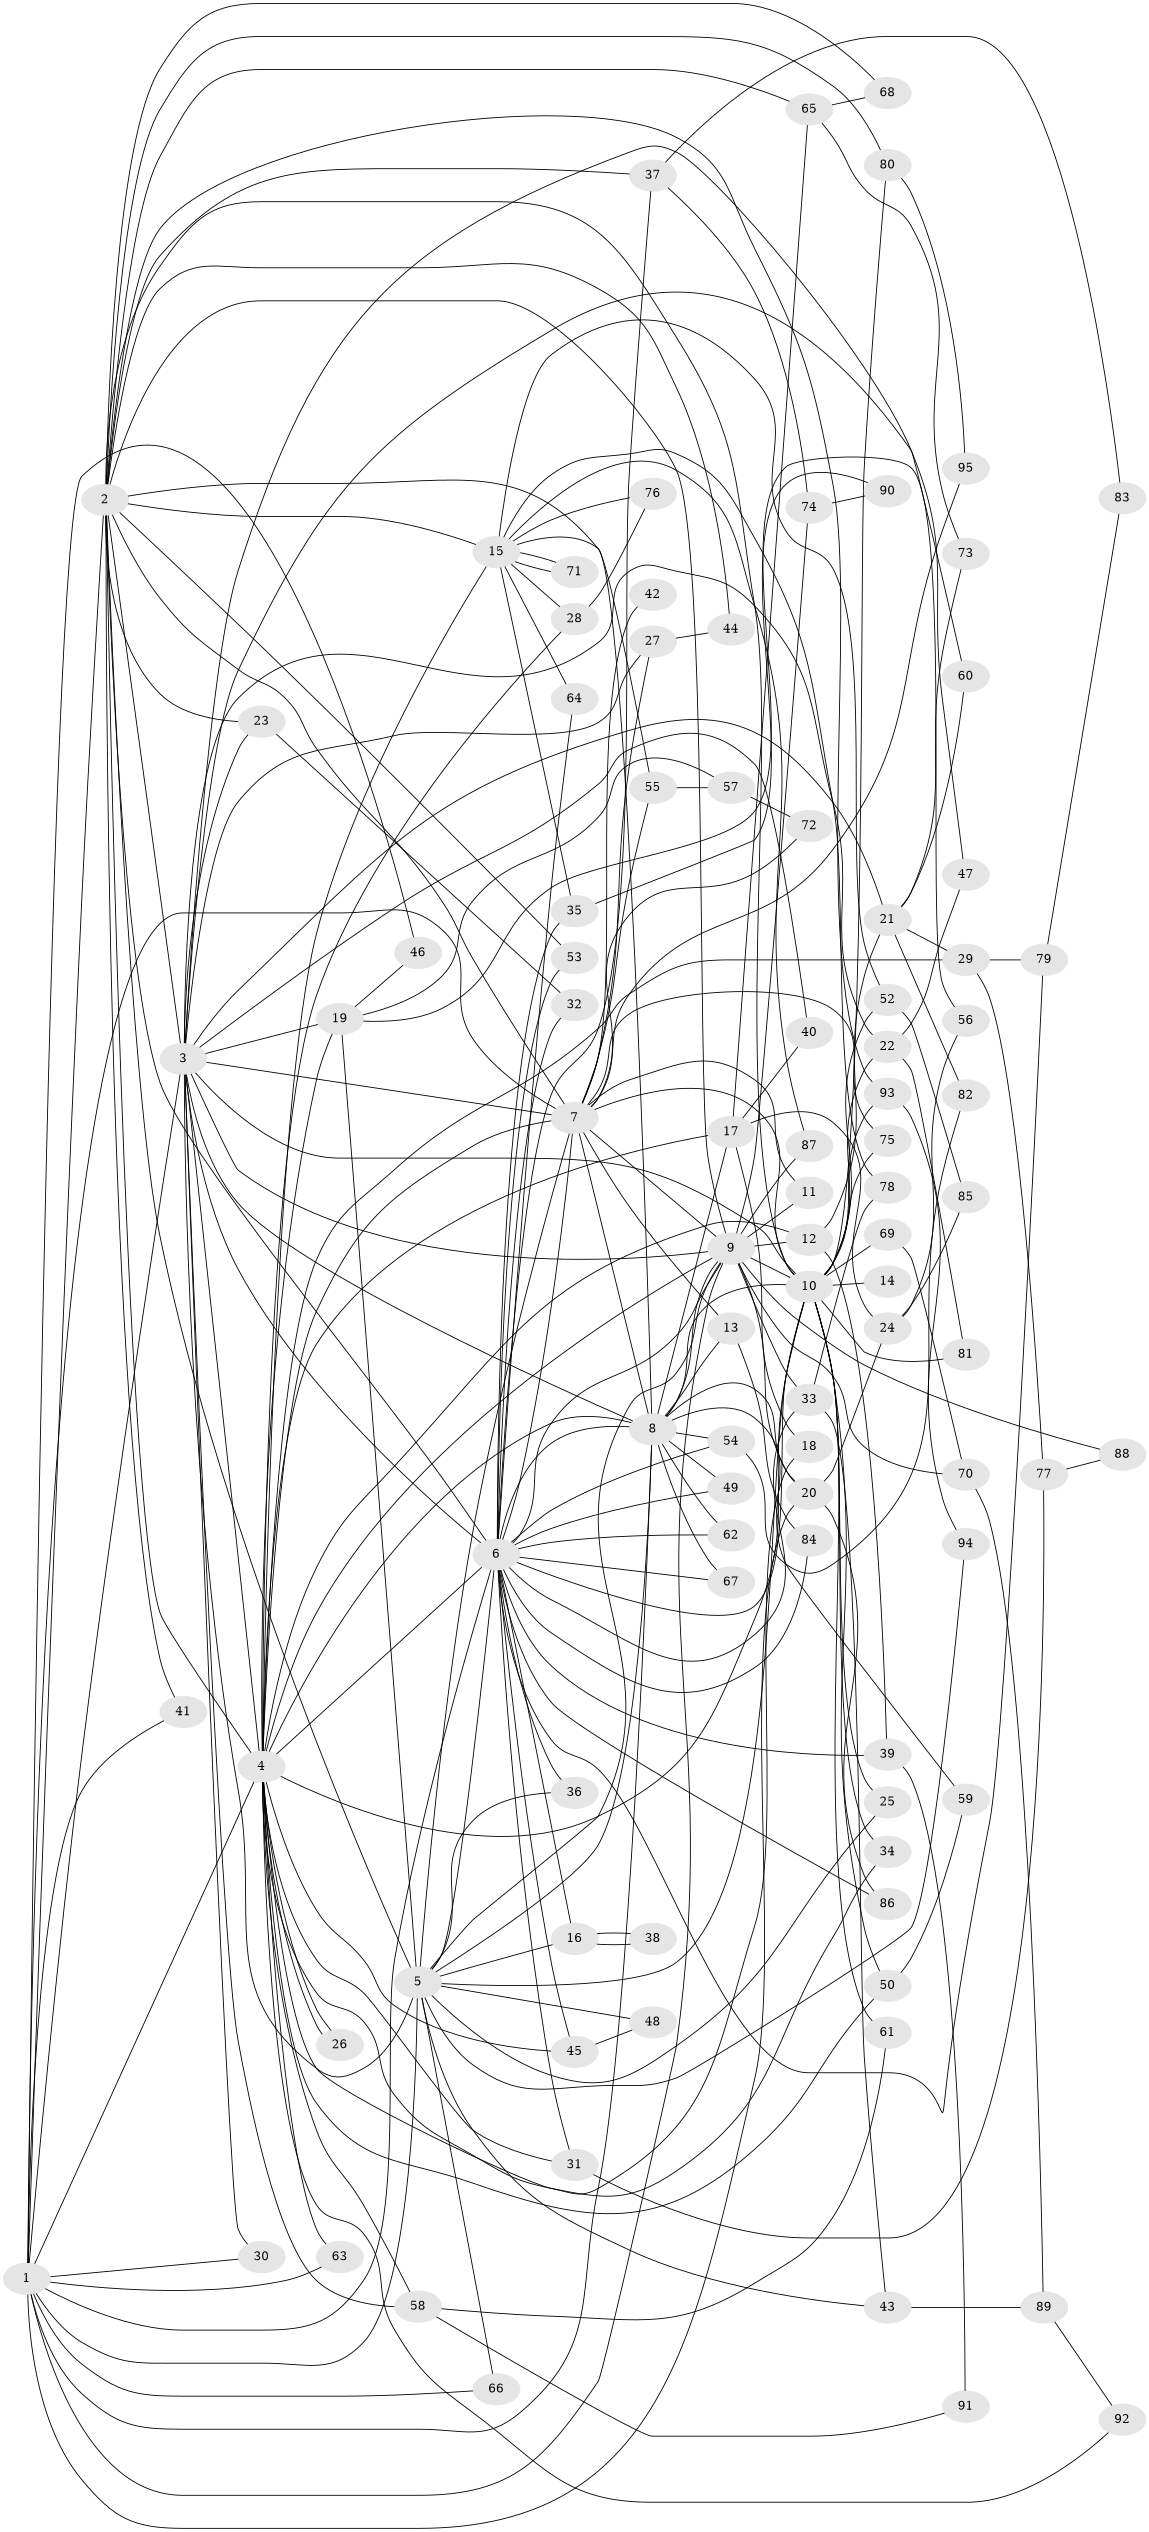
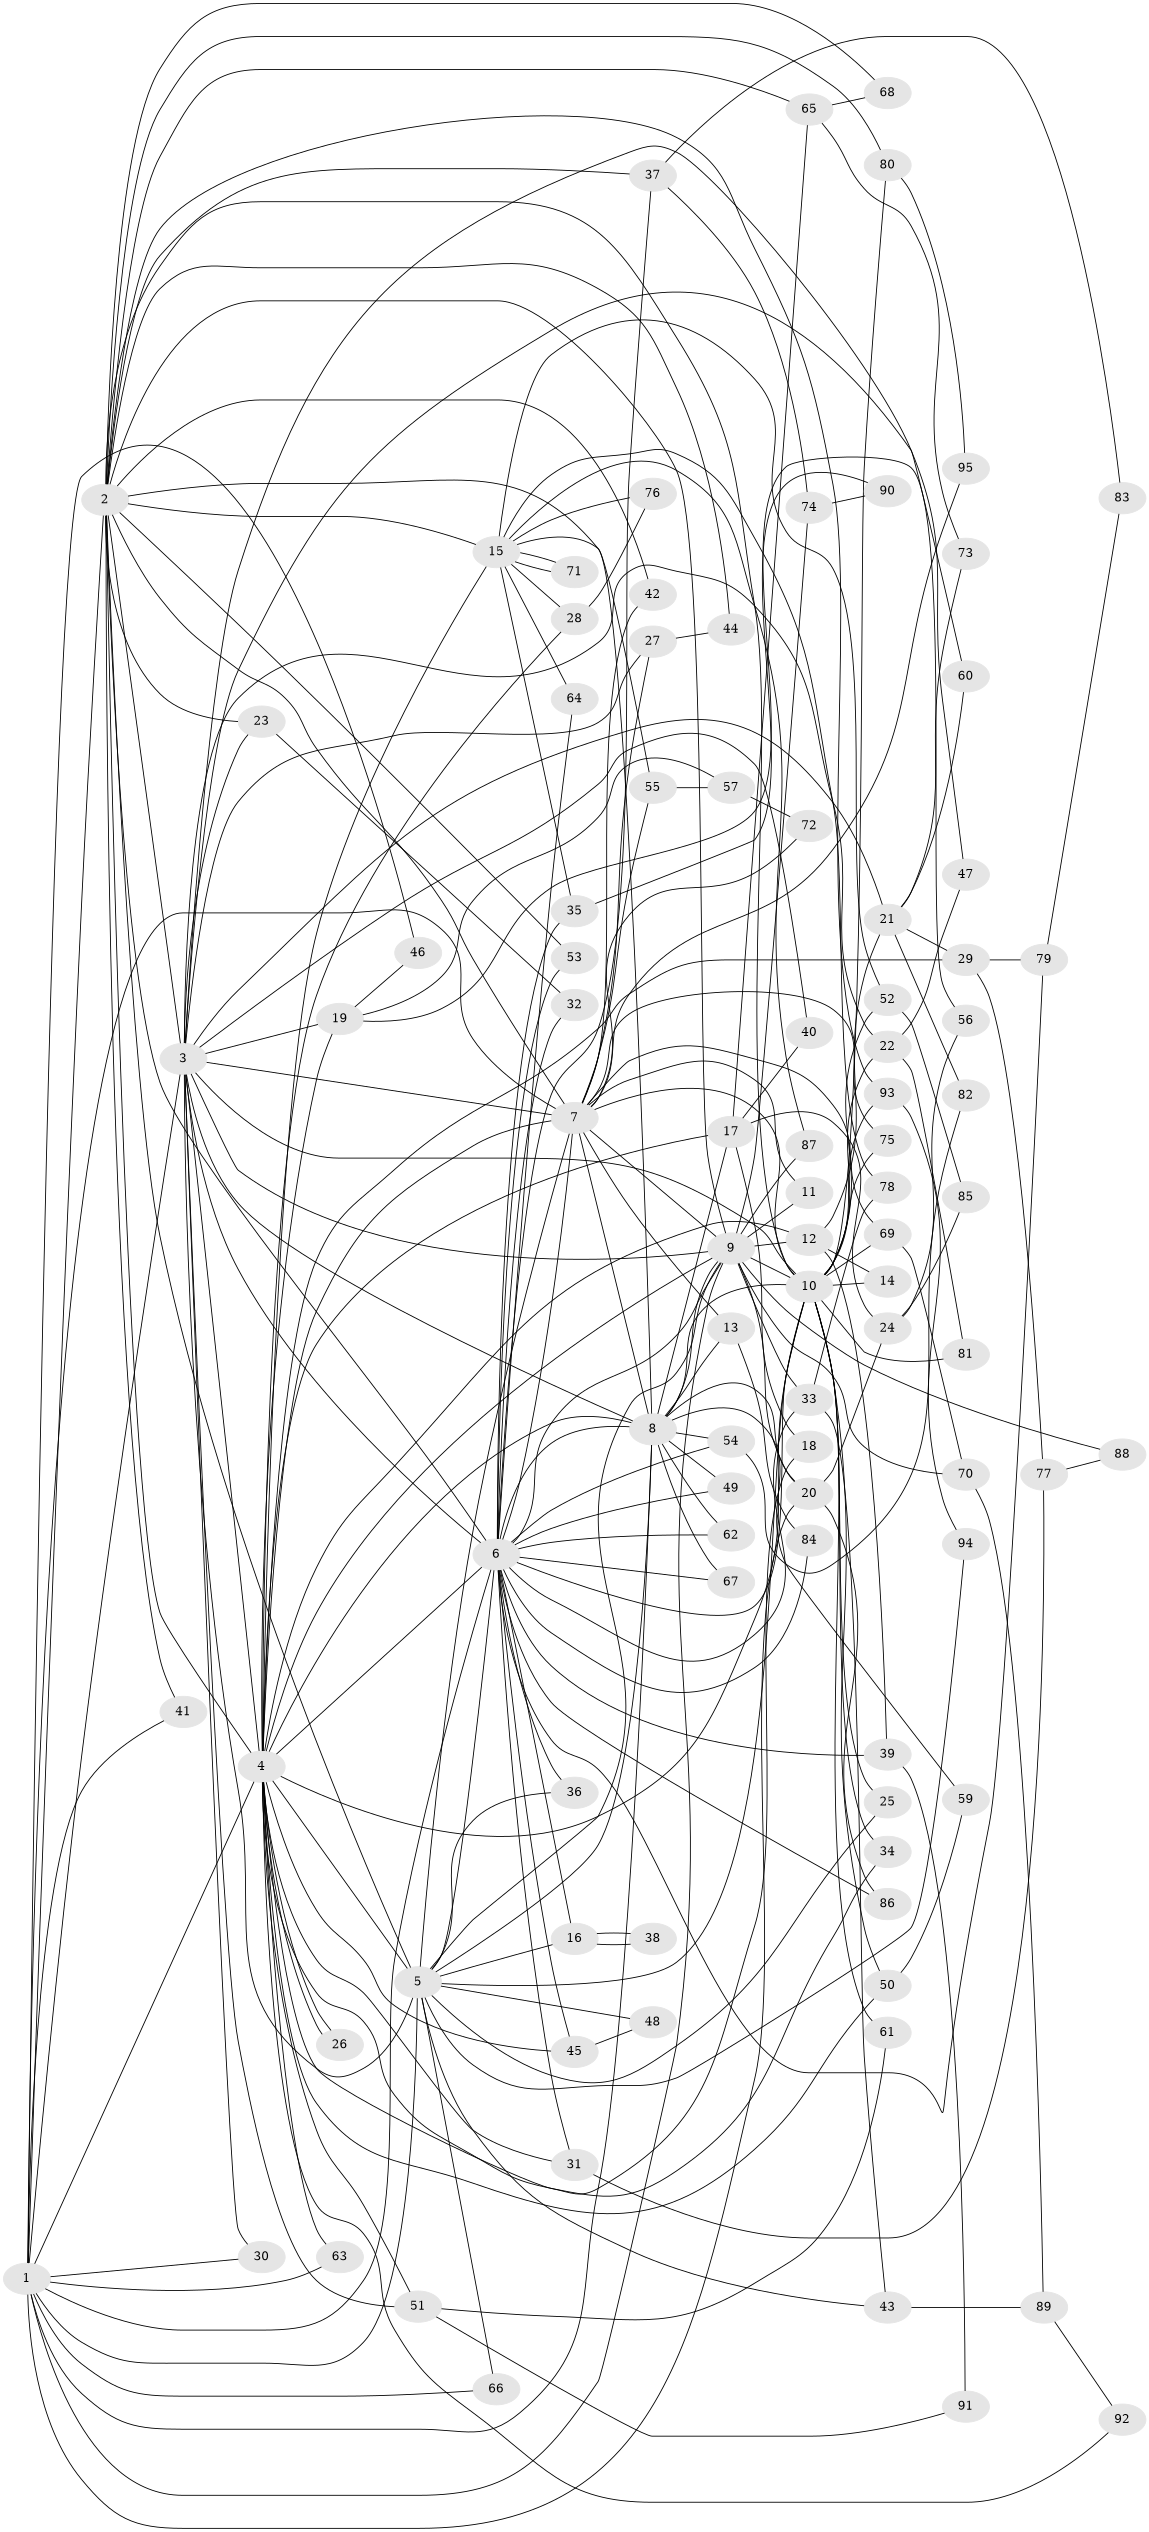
none -> (418, 400)
none -> (769, 1063)
none -> (842, 1257)
(379, 1501) -> (340, 1875)
(418, 2307) -> (418, 2307)
